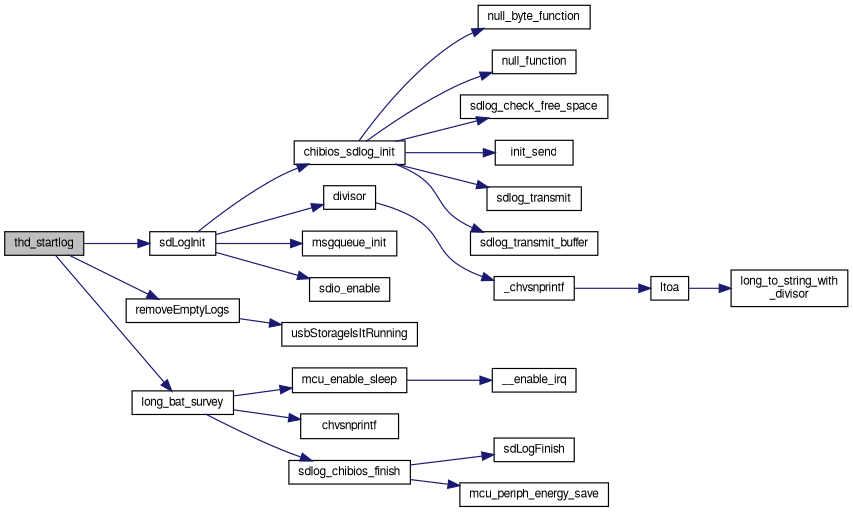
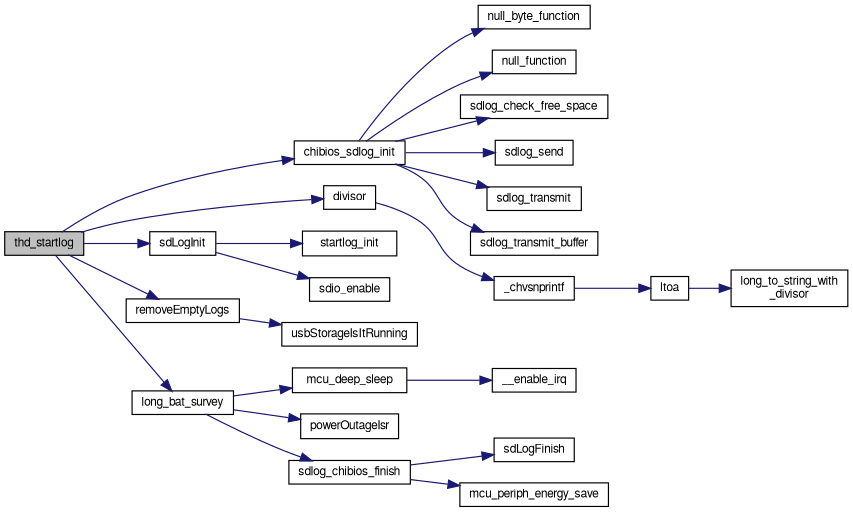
(534, 153) -> (534, 153)
(245, 197) -> (168, 184)
(264, 221) -> (195, 210)
(350, 243) -> (350, 243)
(350, 380) -> (350, 380)
(350, 426) -> (350, 426)
